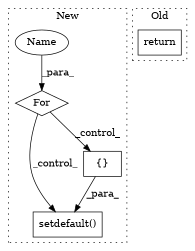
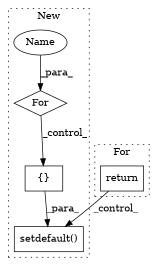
(160, 16) -> (122, 152)
(30, 162) -> (94, 204)
